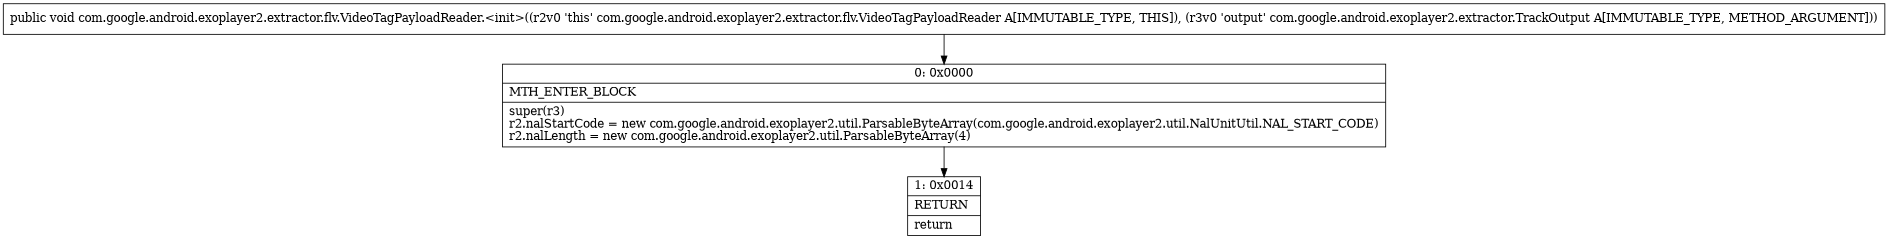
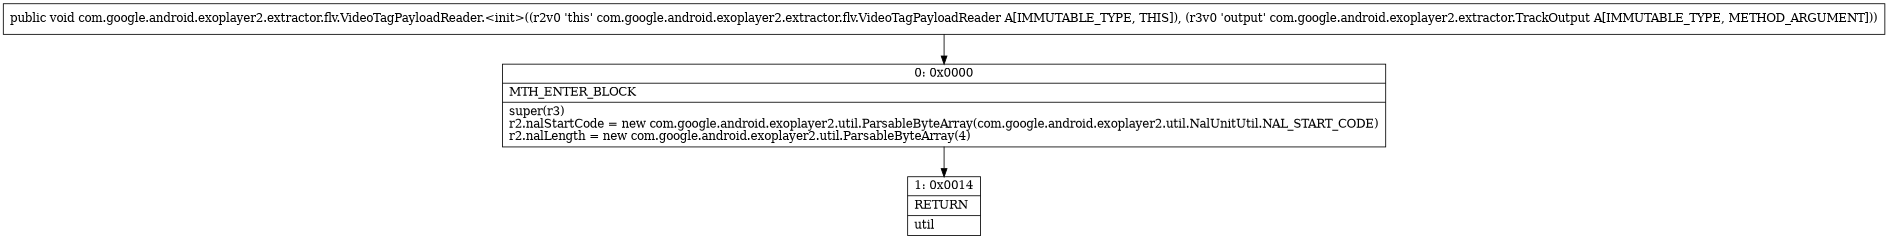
(933, 225) -> (925, 225)
